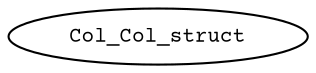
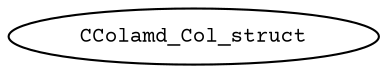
(158, 37) -> (194, 37)
